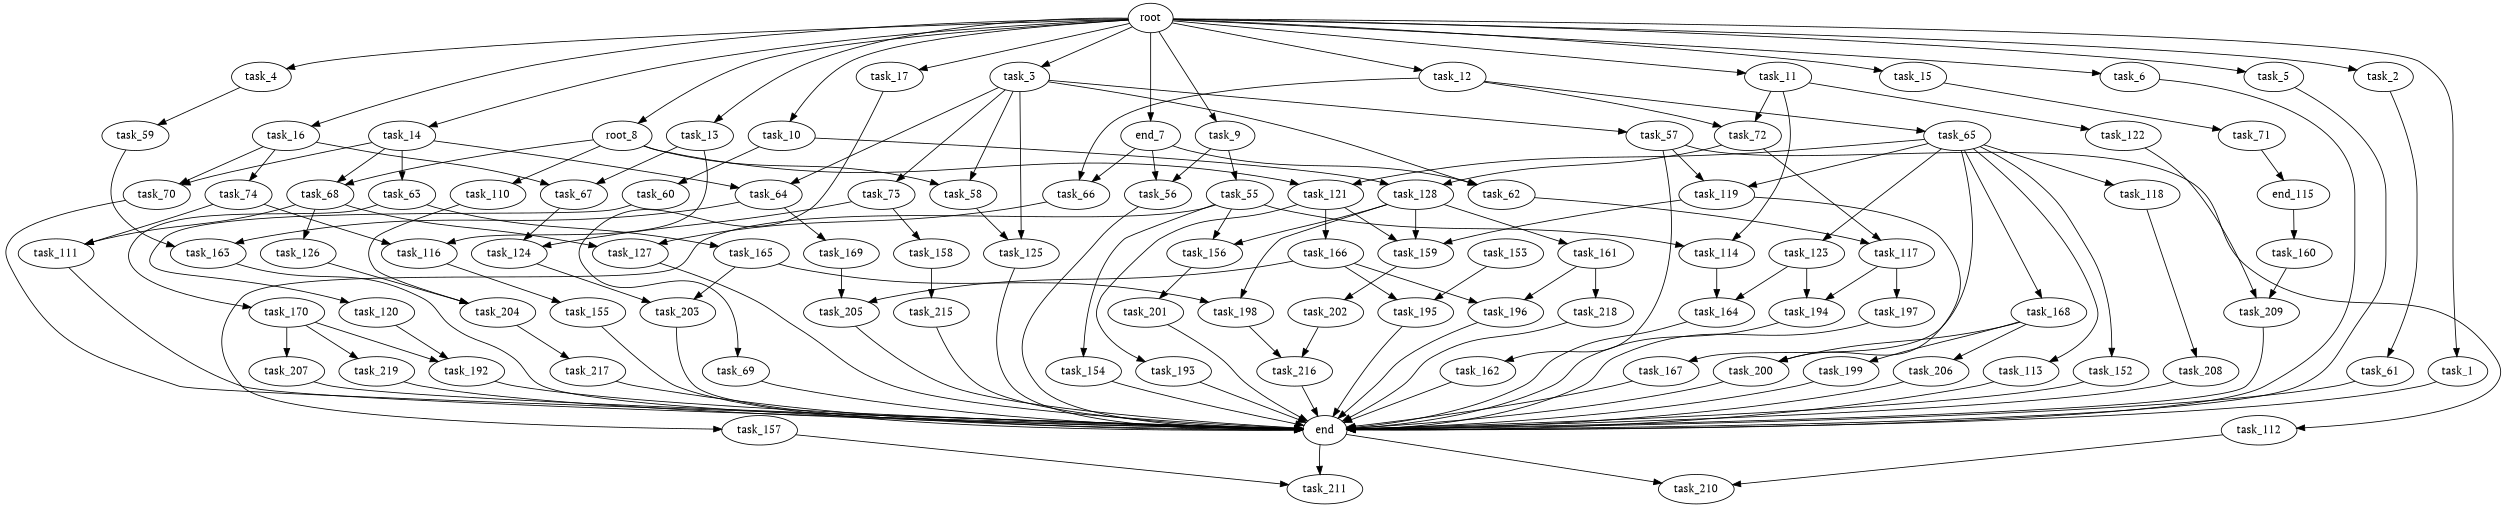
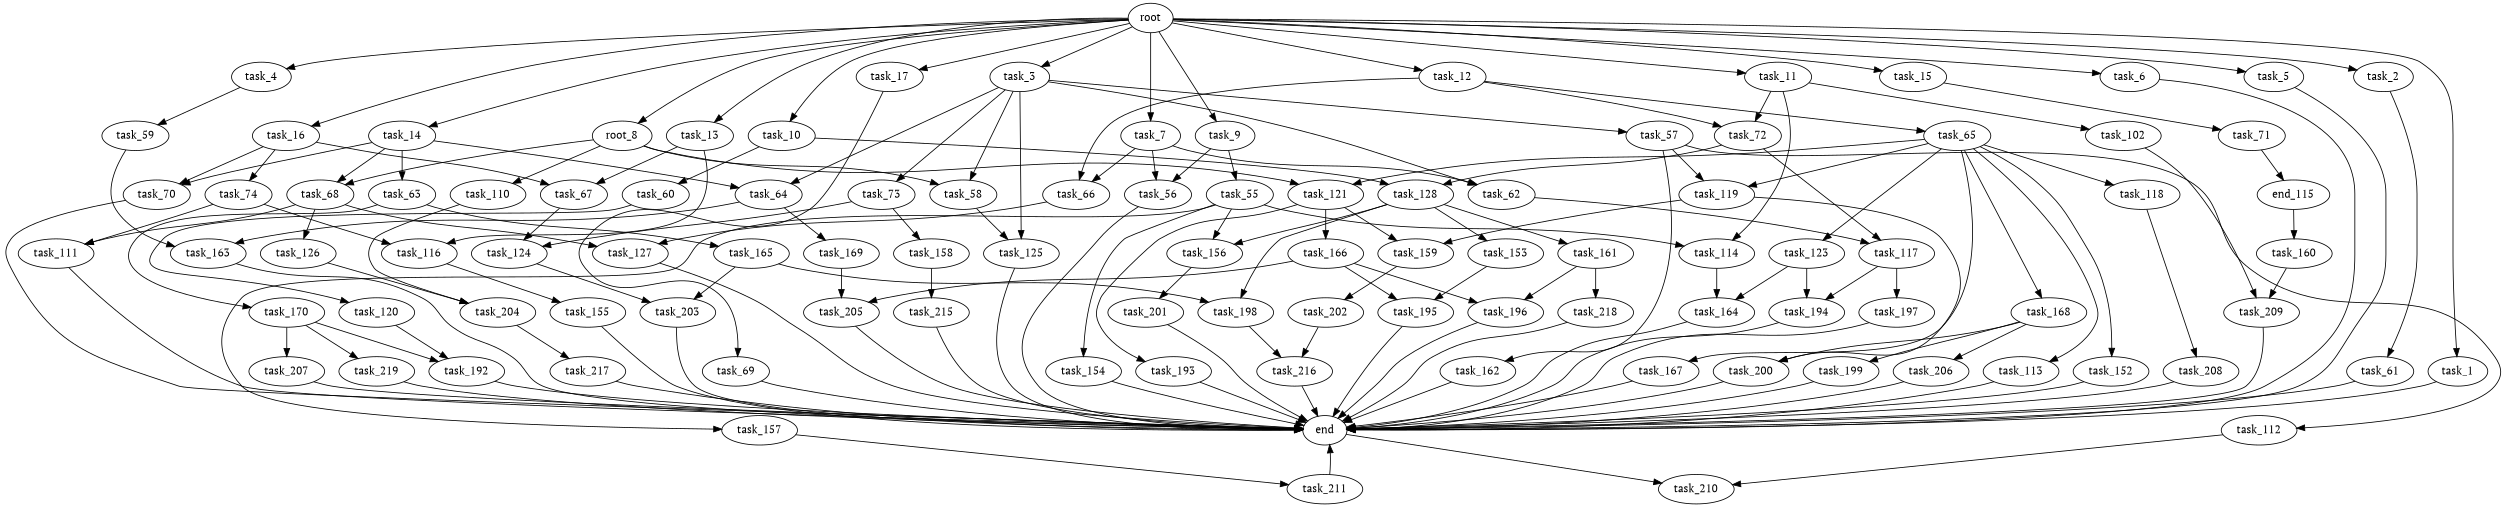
(1151, 136) -> (1151, 136)
(2123, 136) -> (2123, 136)
(1416, 220) -> (1457, 222)
(1319, 456) -> (1330, 464)
